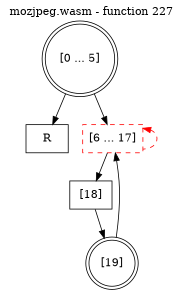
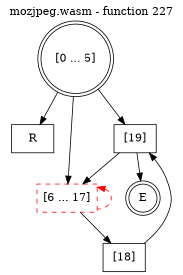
none -> (109, 104)
none -> (143, 198)
(112, 263) -> (135, 139)
